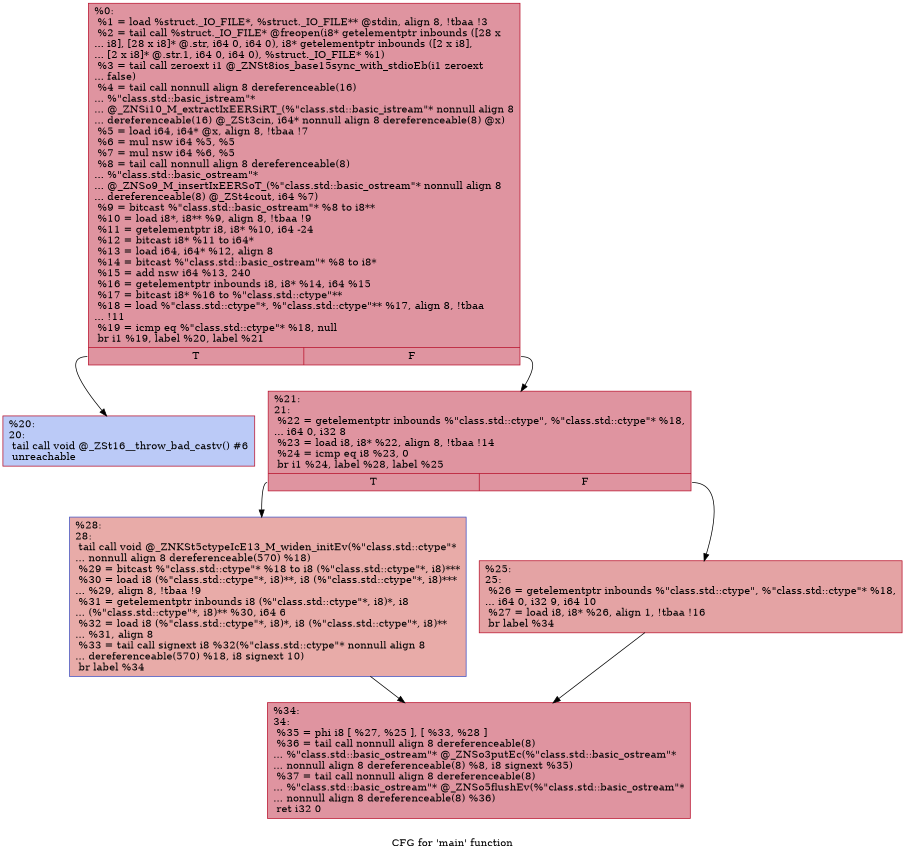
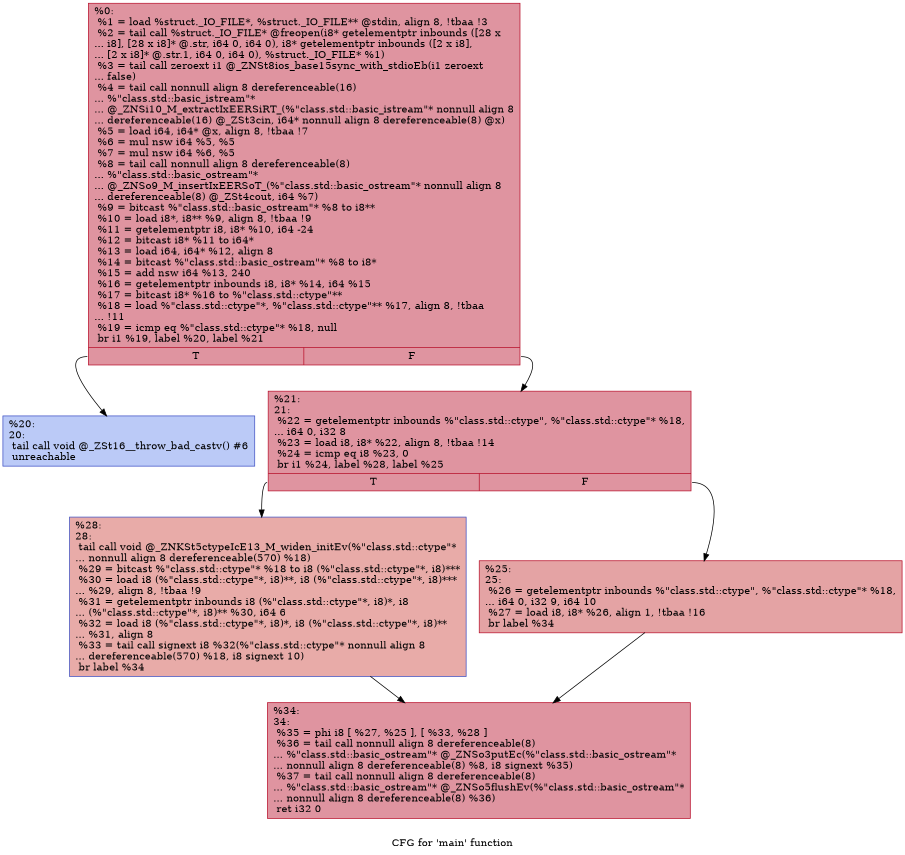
(129, 441) -> (129, 441)
